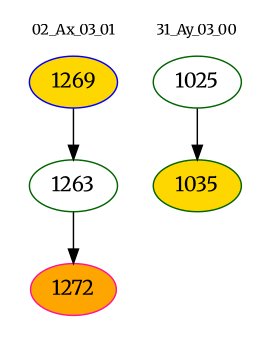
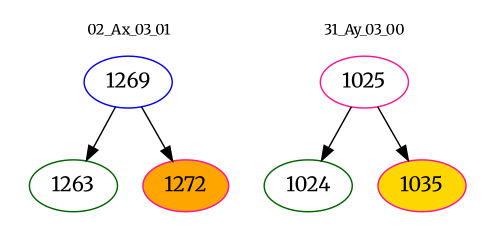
(73, 82) -> (128, 82)
(197, 82) -> (364, 82)
(197, 186) -> (422, 186)
none -> (308, 186)
(73, 231) -> (153, 128)
